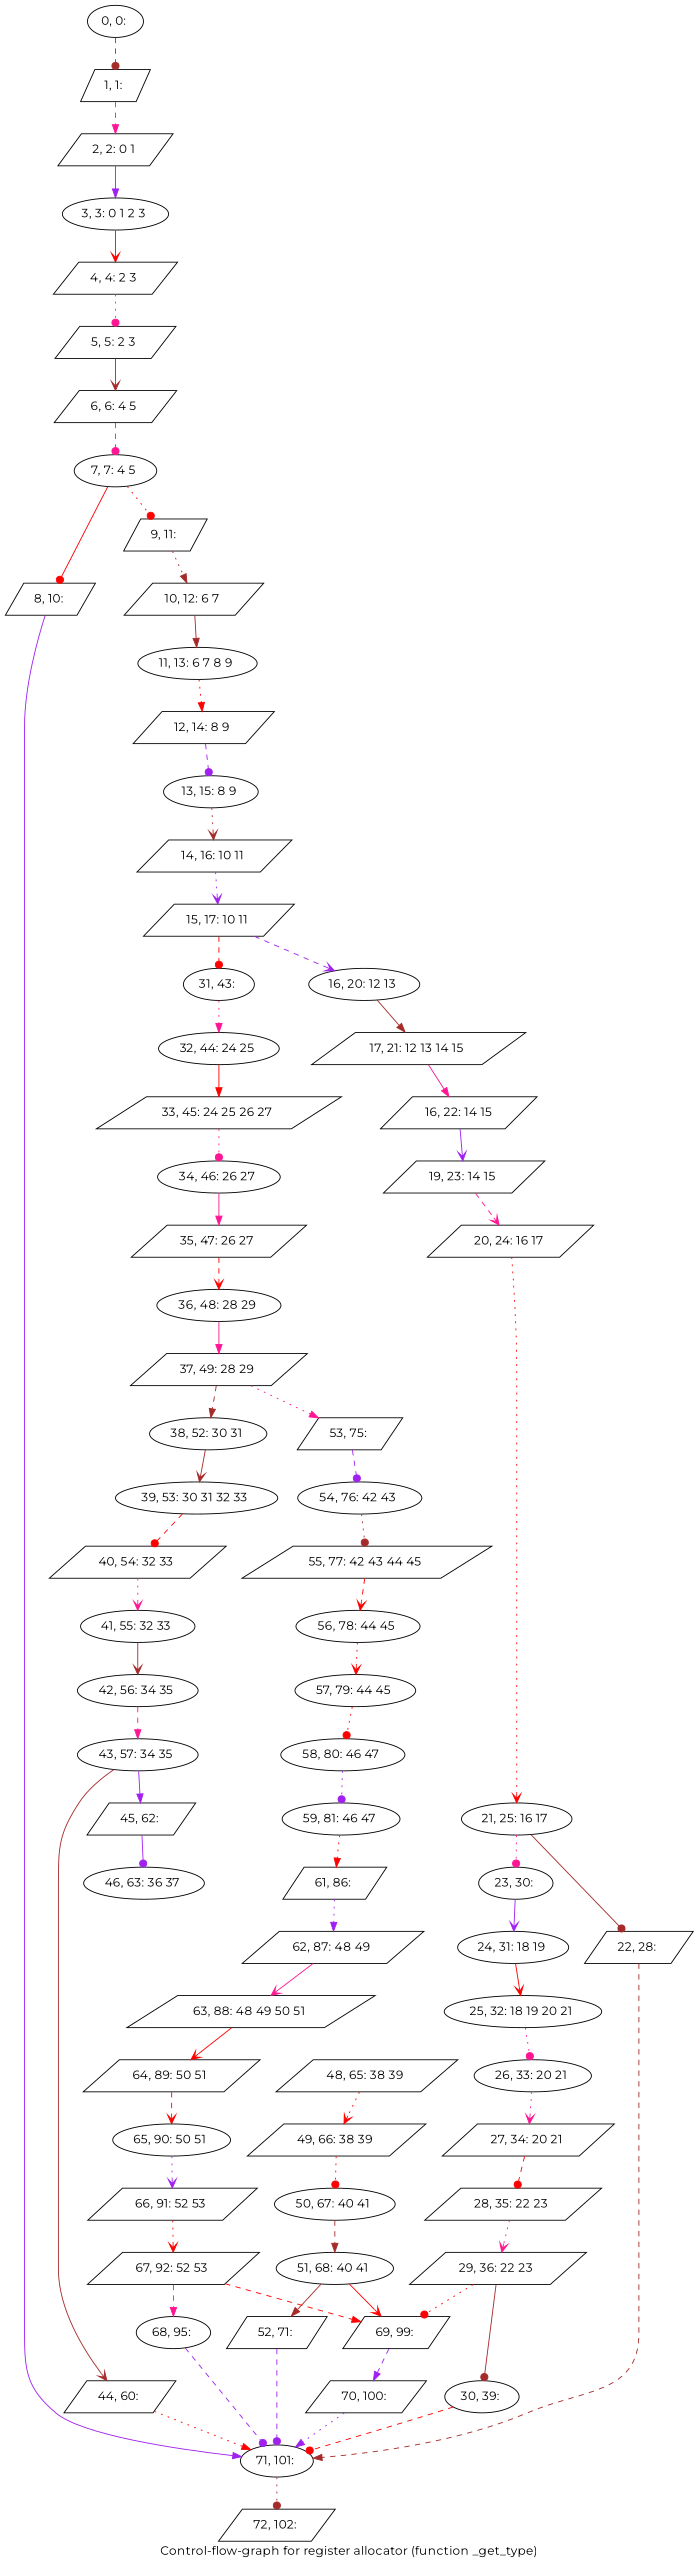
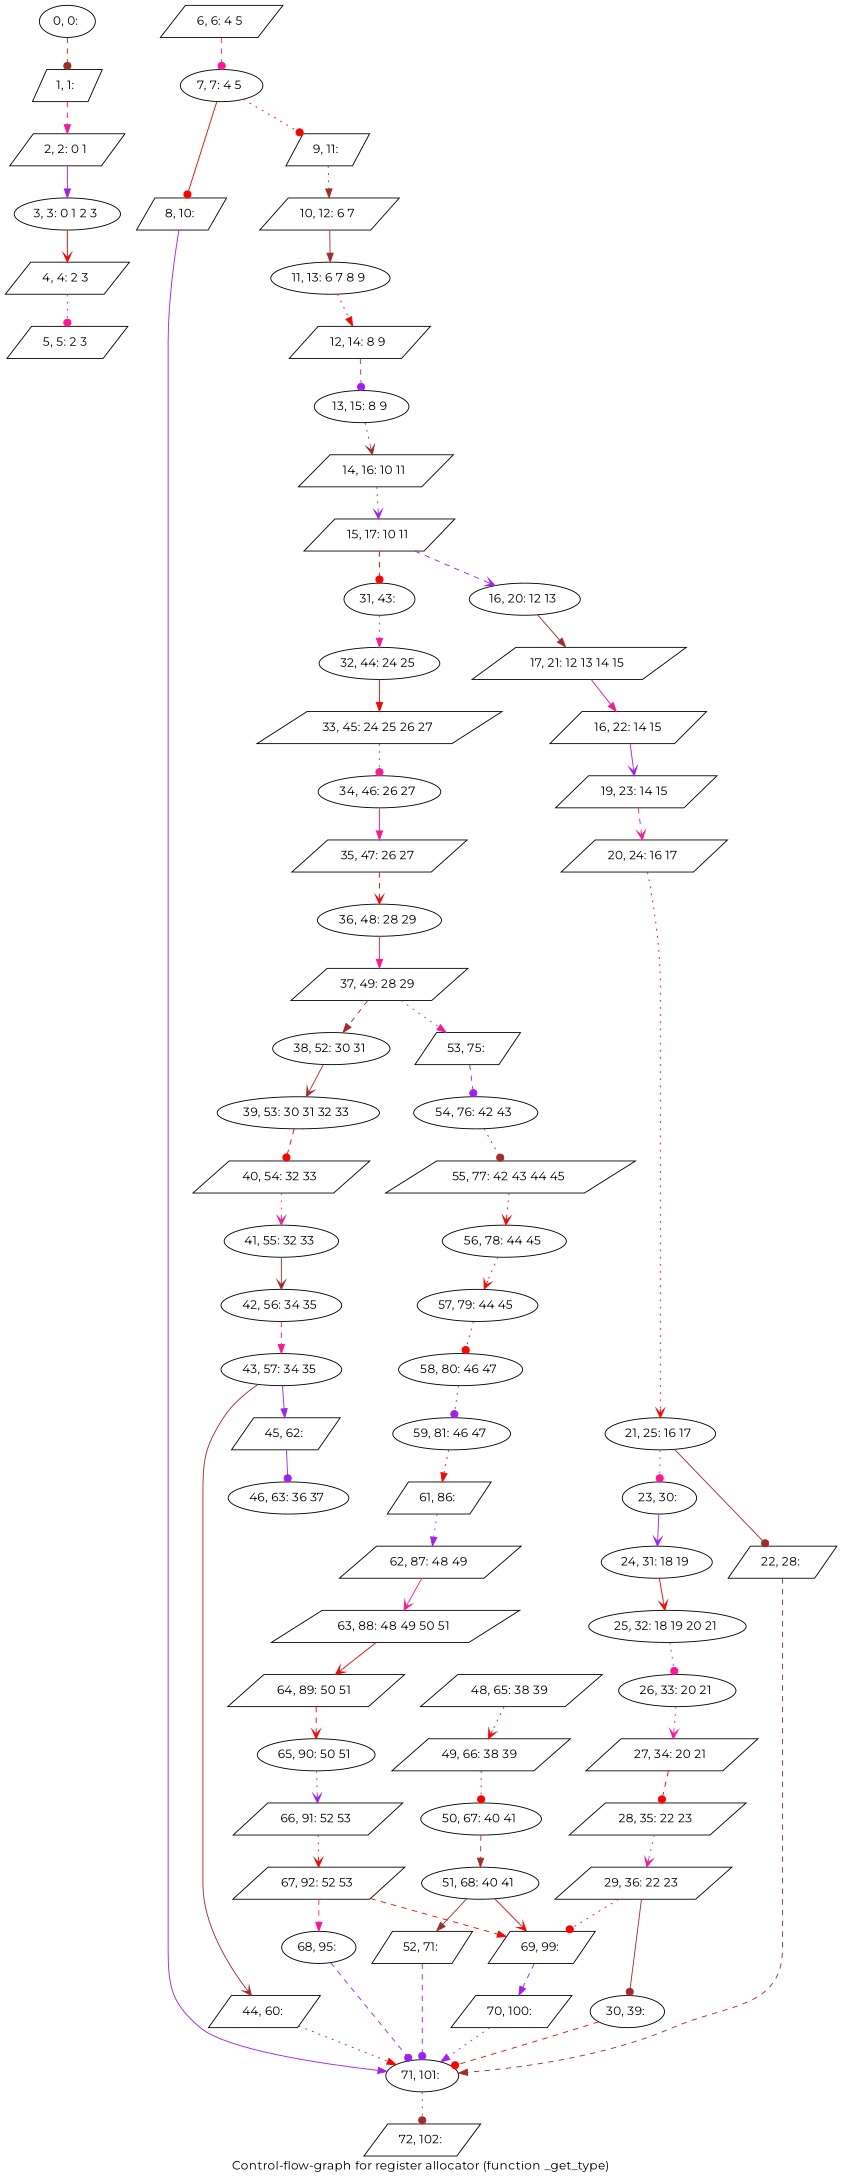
(115, 370) -> none
(363, 1590) -> (508, 1205)
